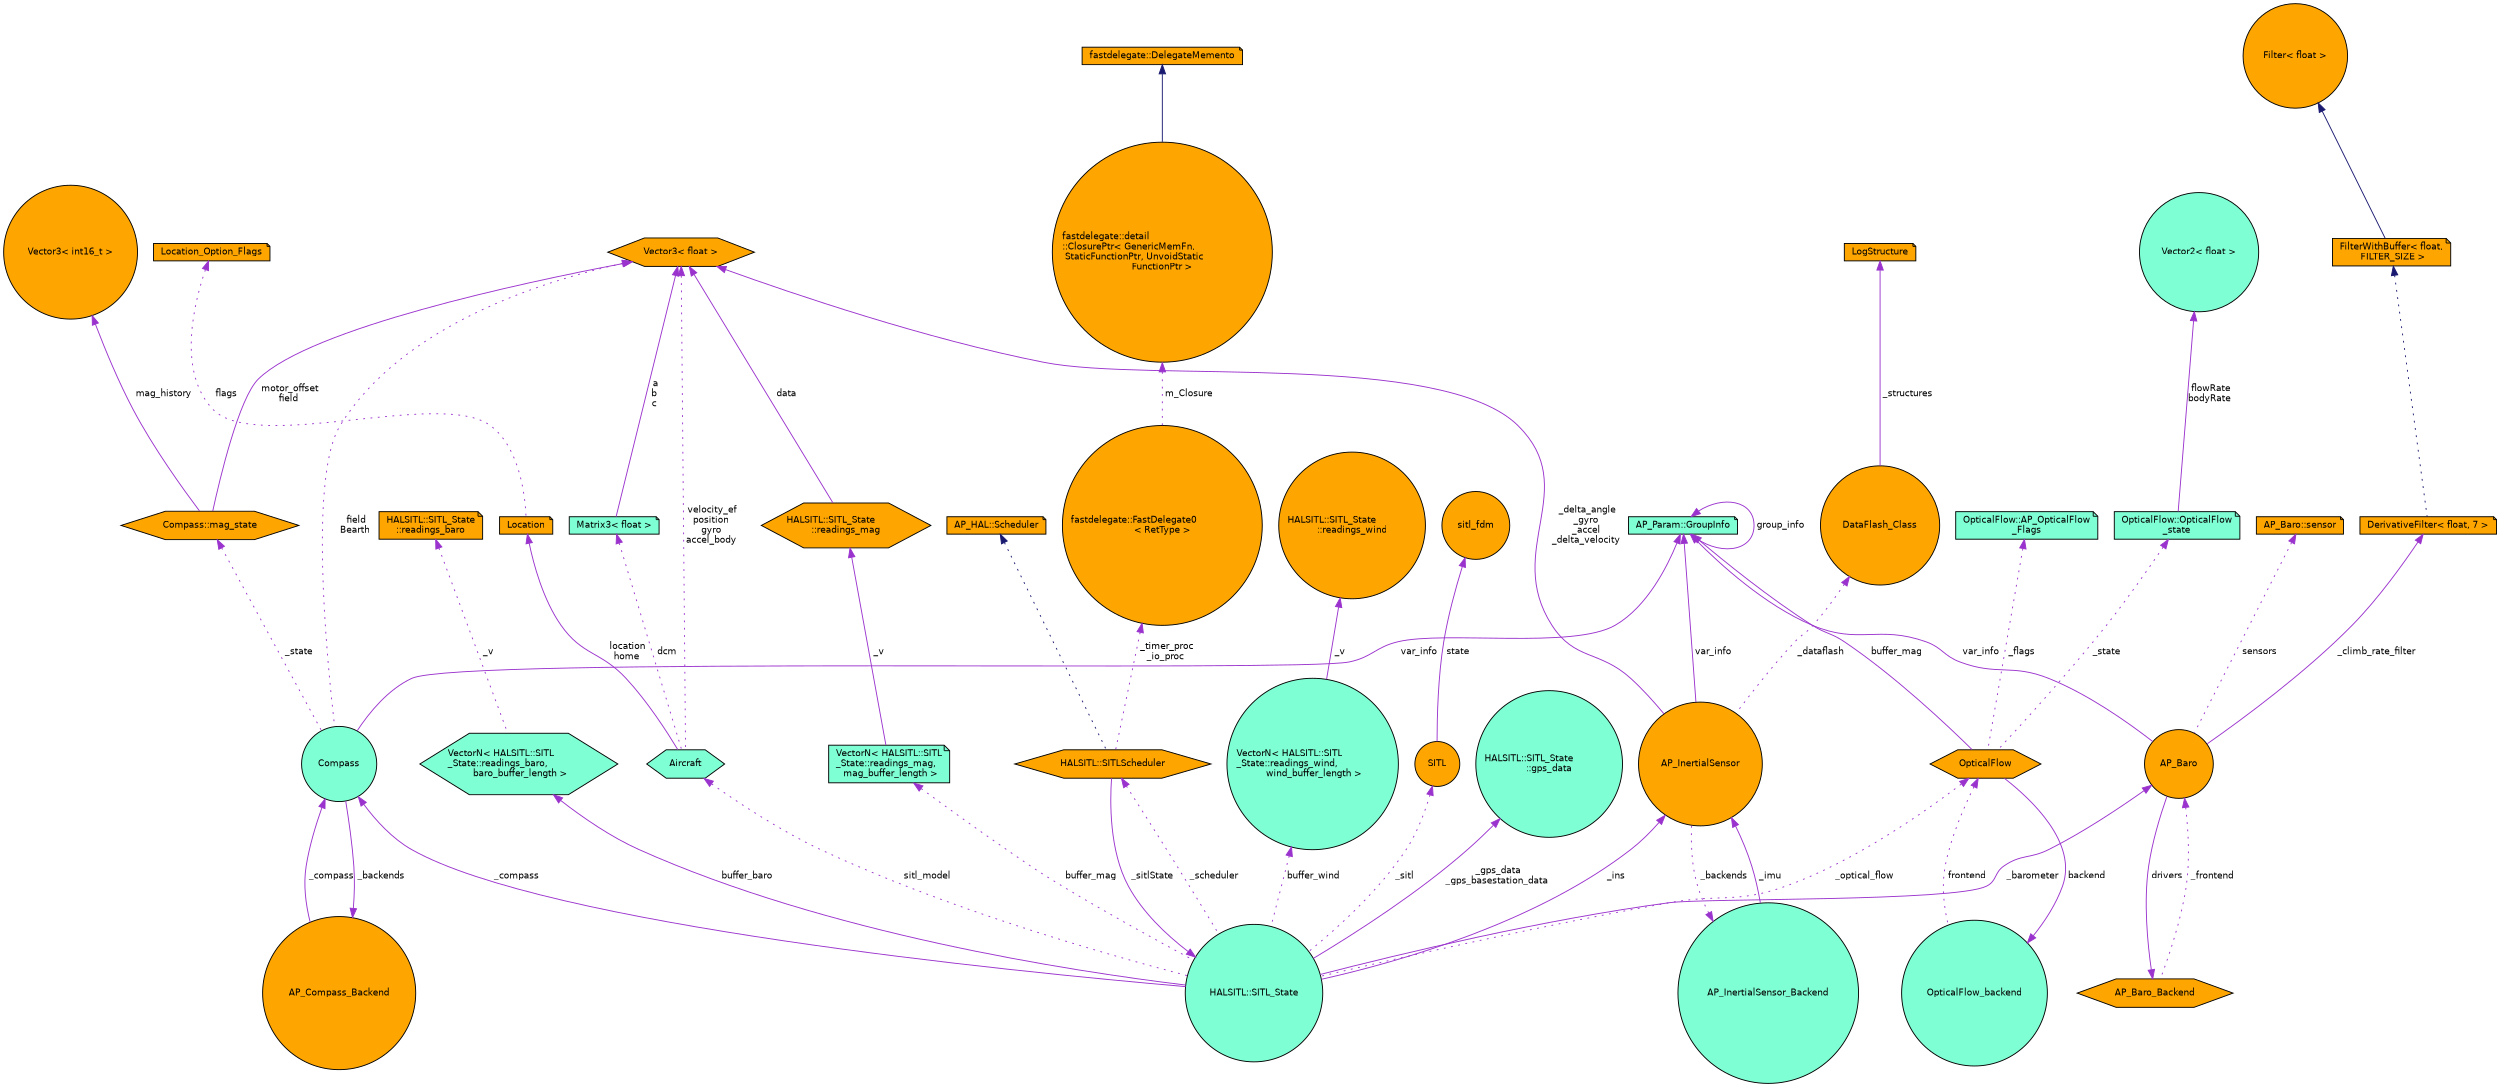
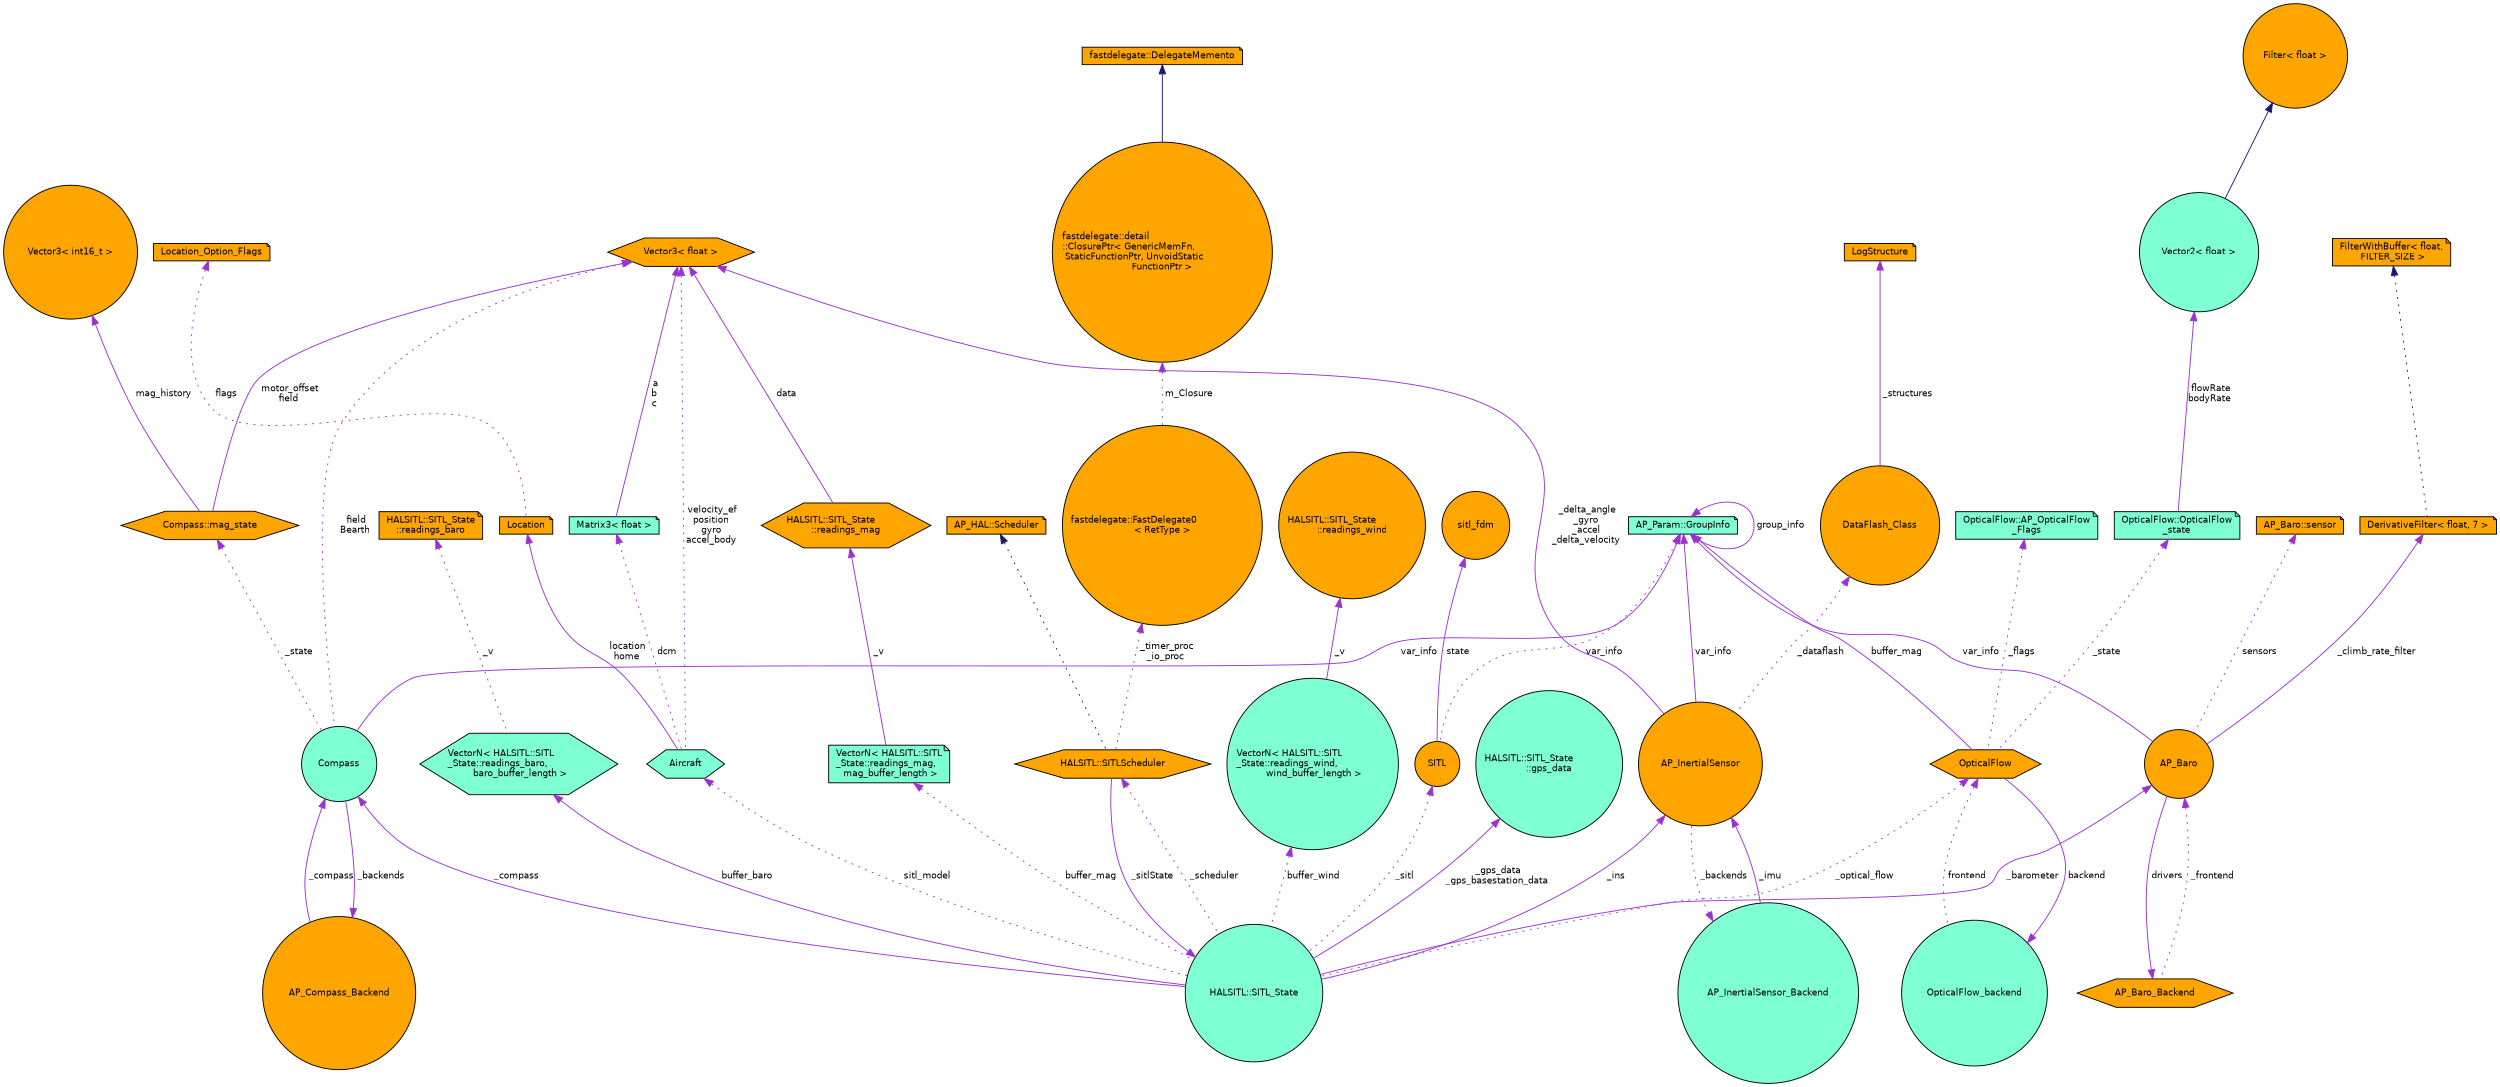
(2354, 175) -> (2247, 155)
none -> (1557, 648)
